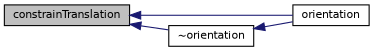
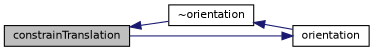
(217, 15) -> (206, 36)
